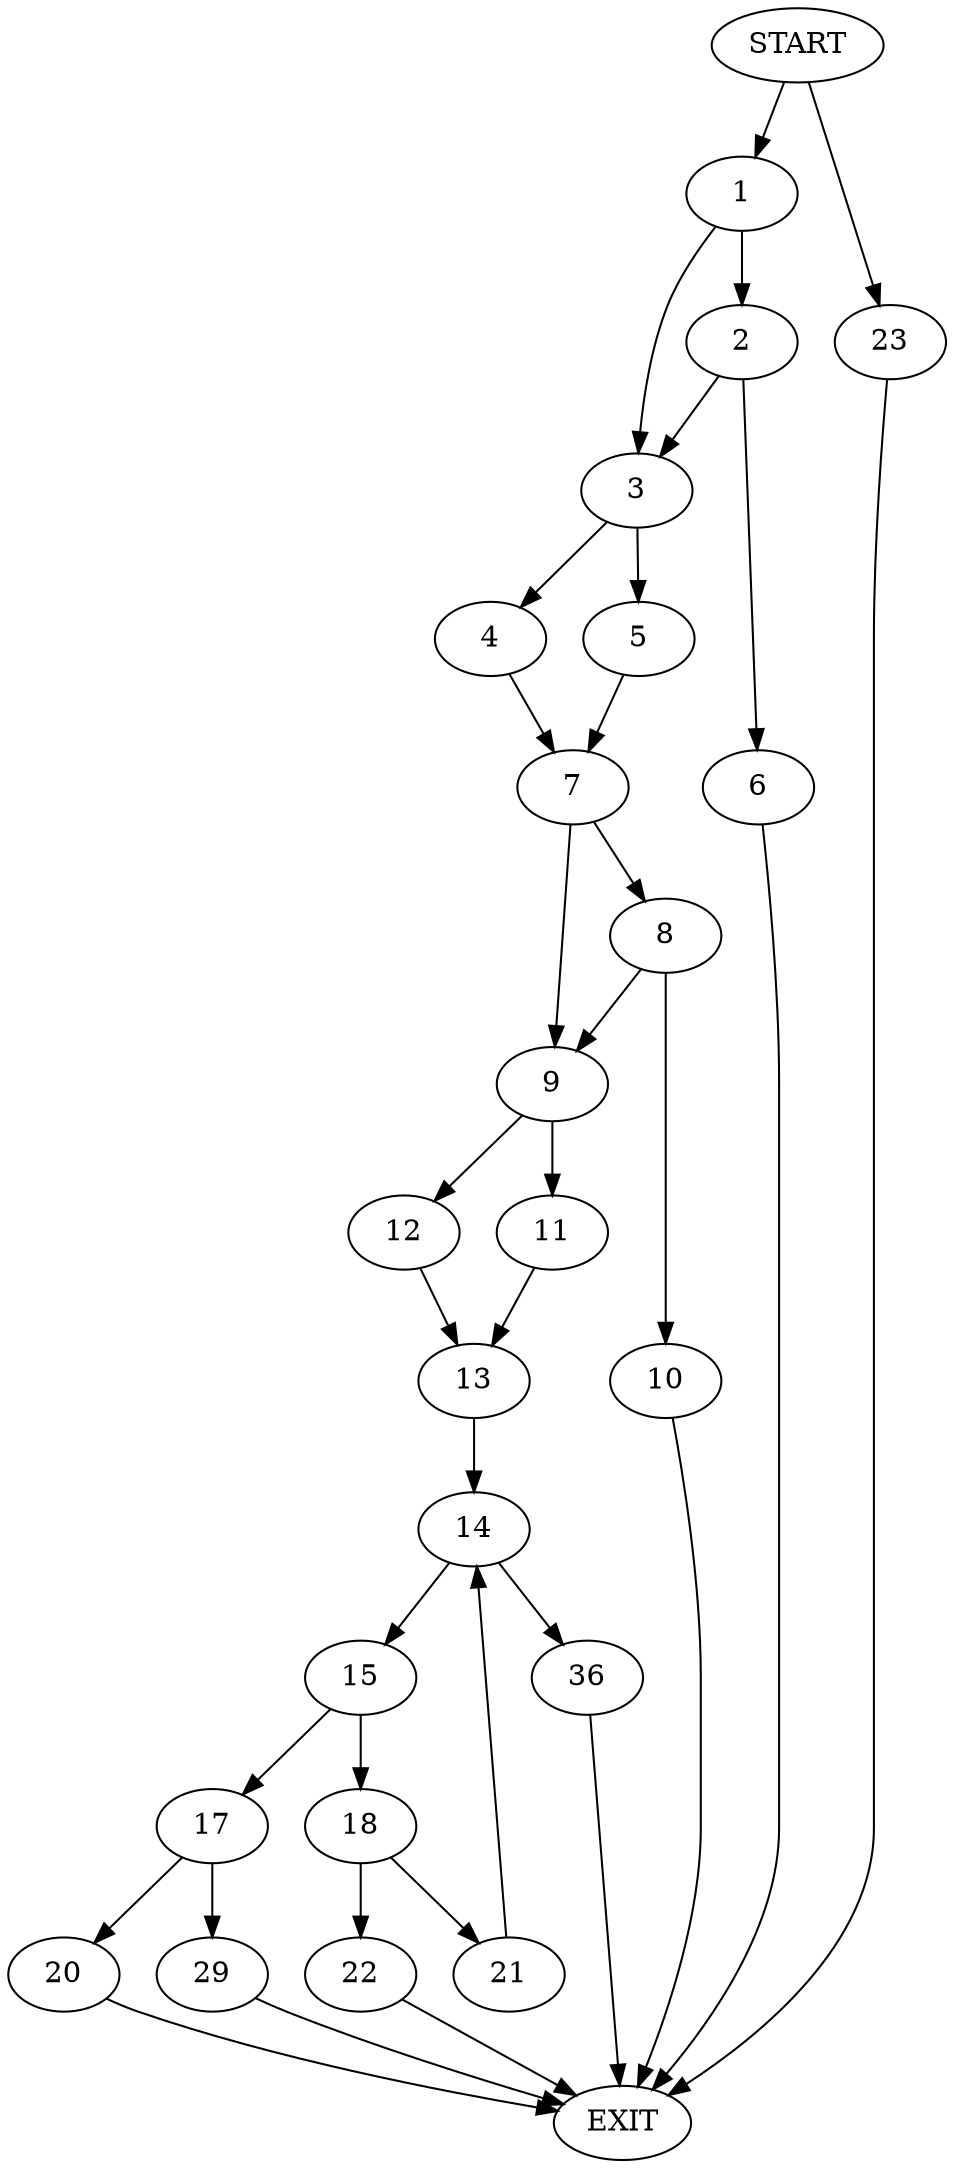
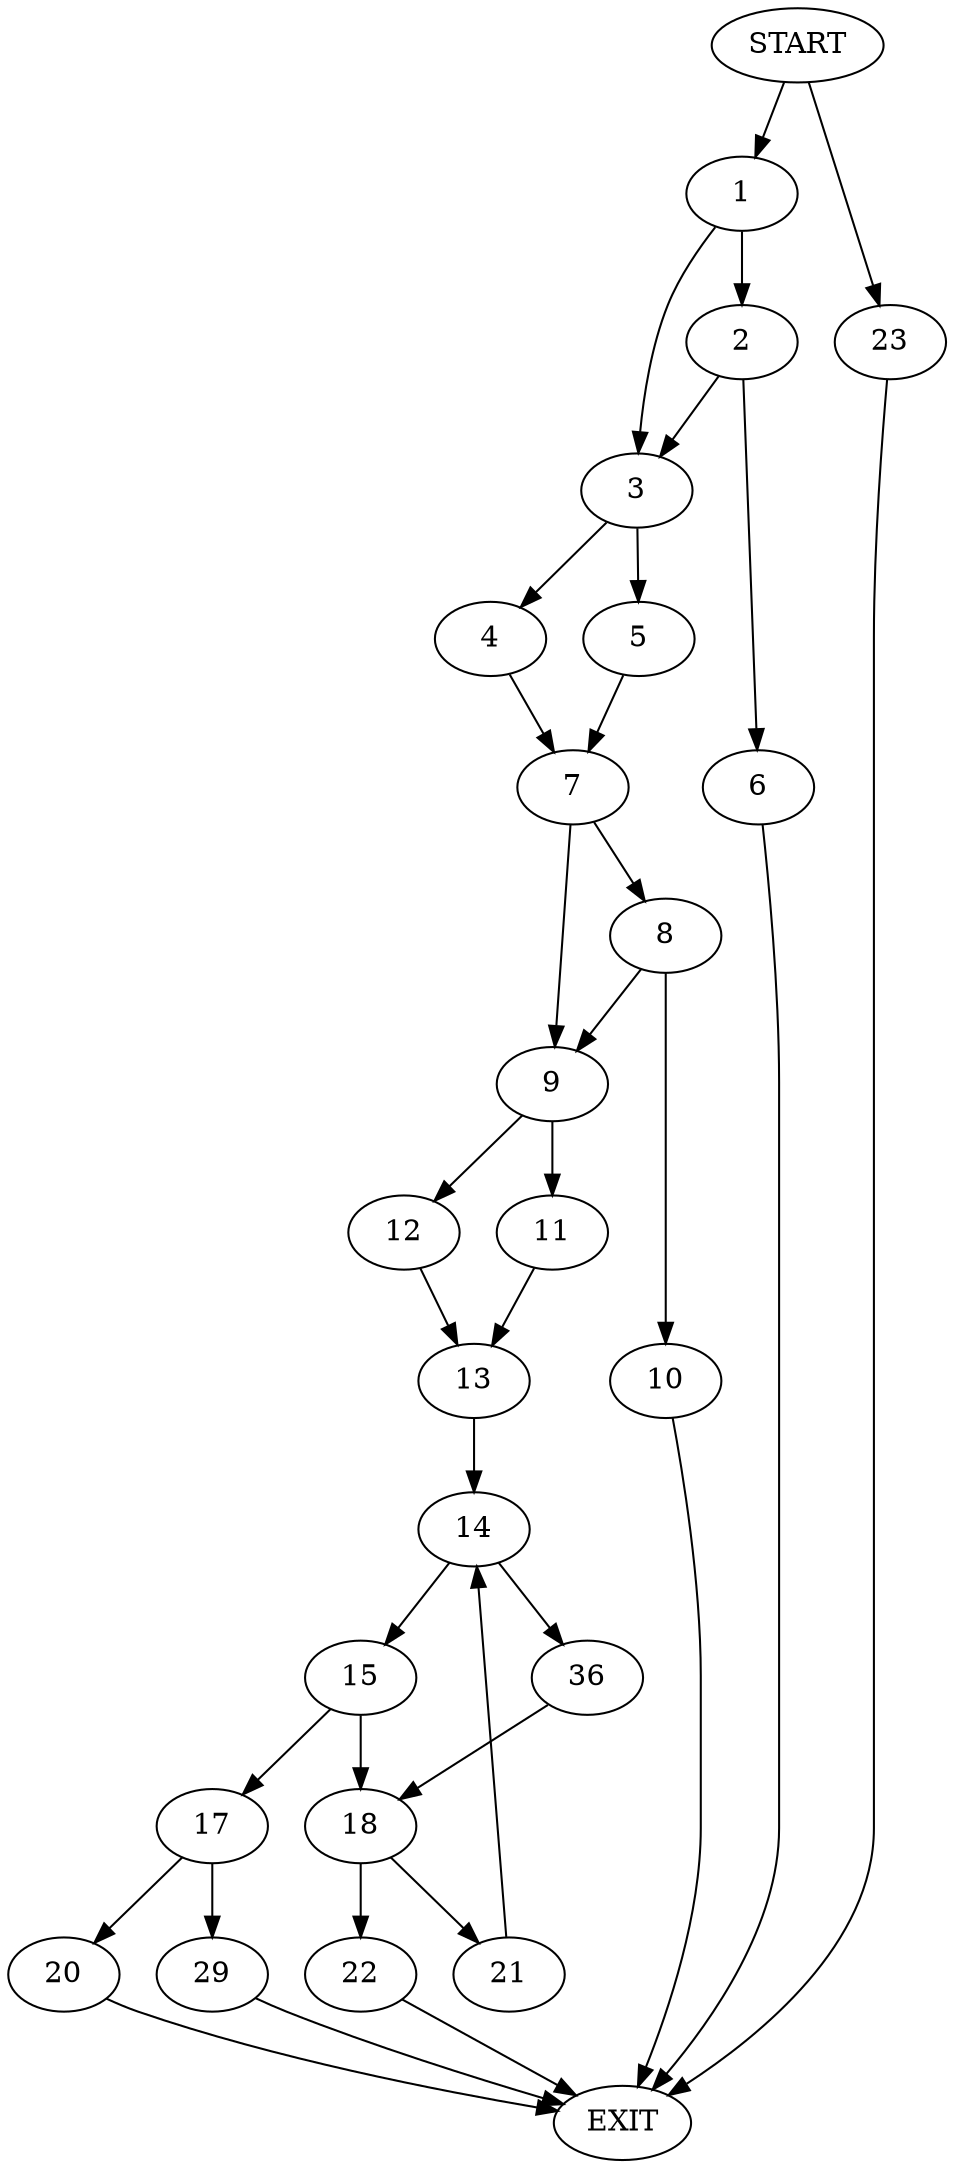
(604, 1890) -> (476, 1751)
